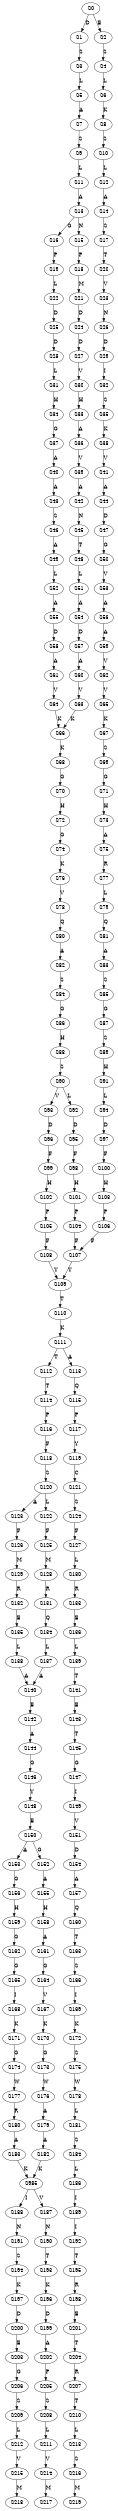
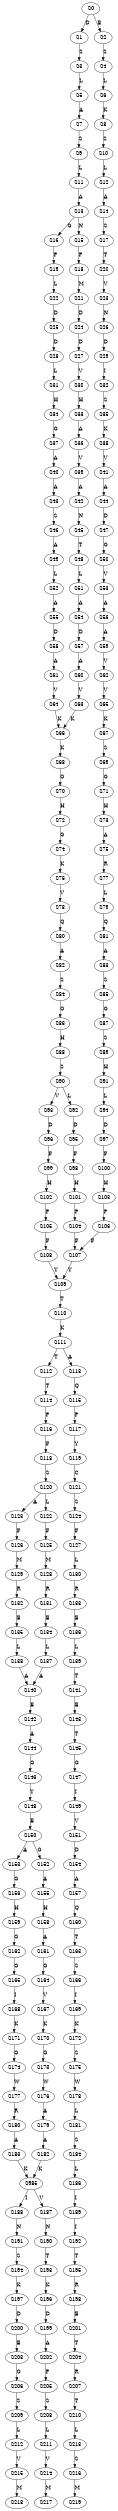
(48, 1618) -> (48, 1618)
